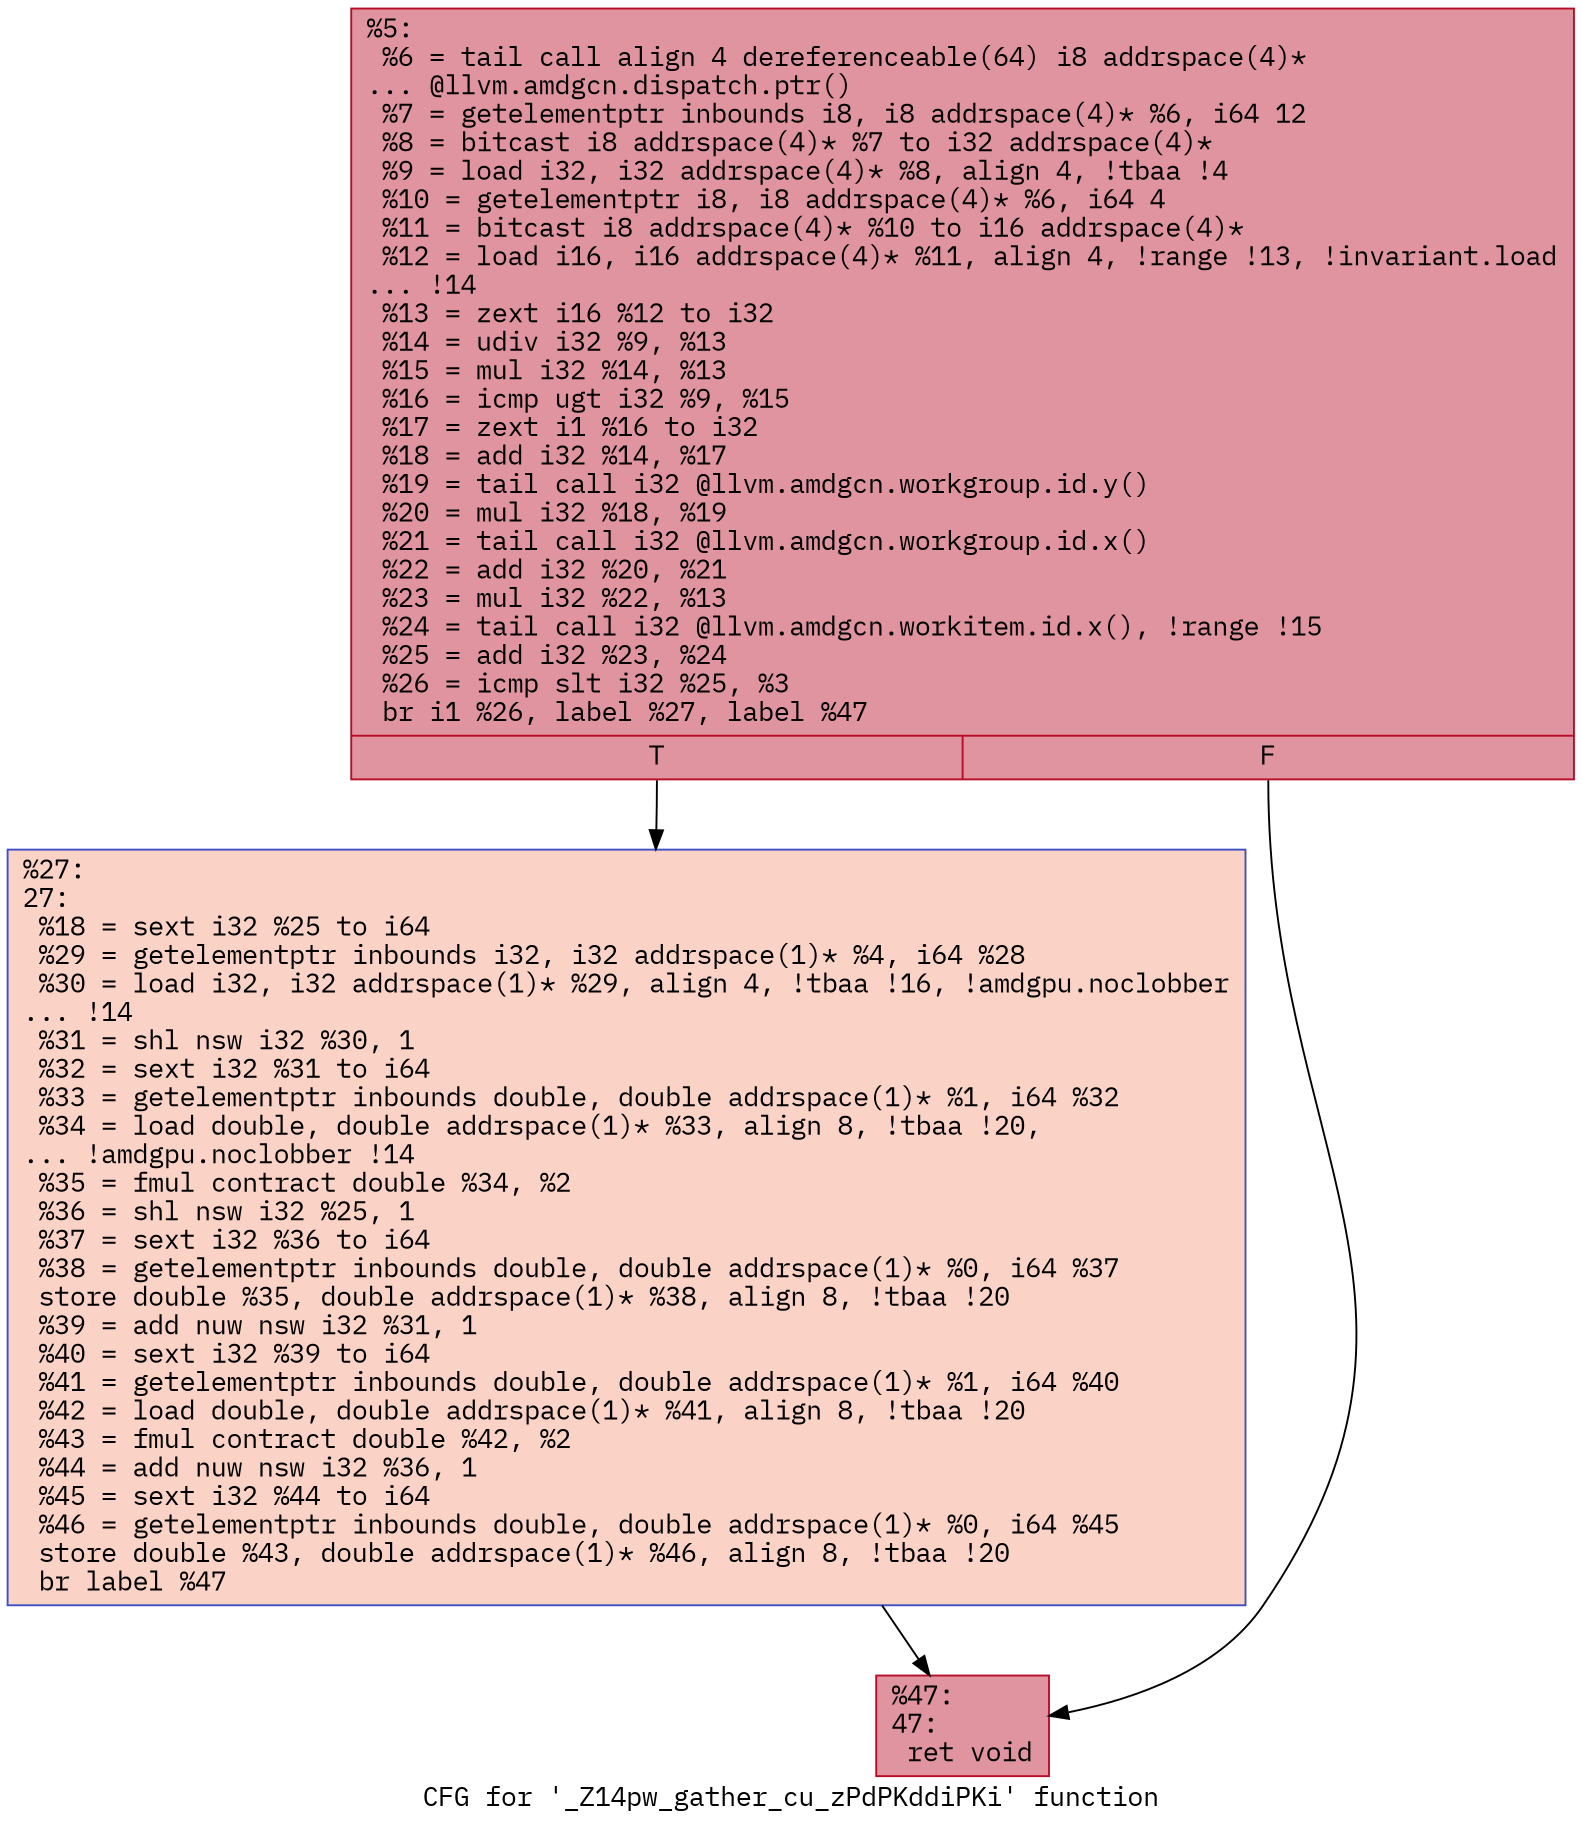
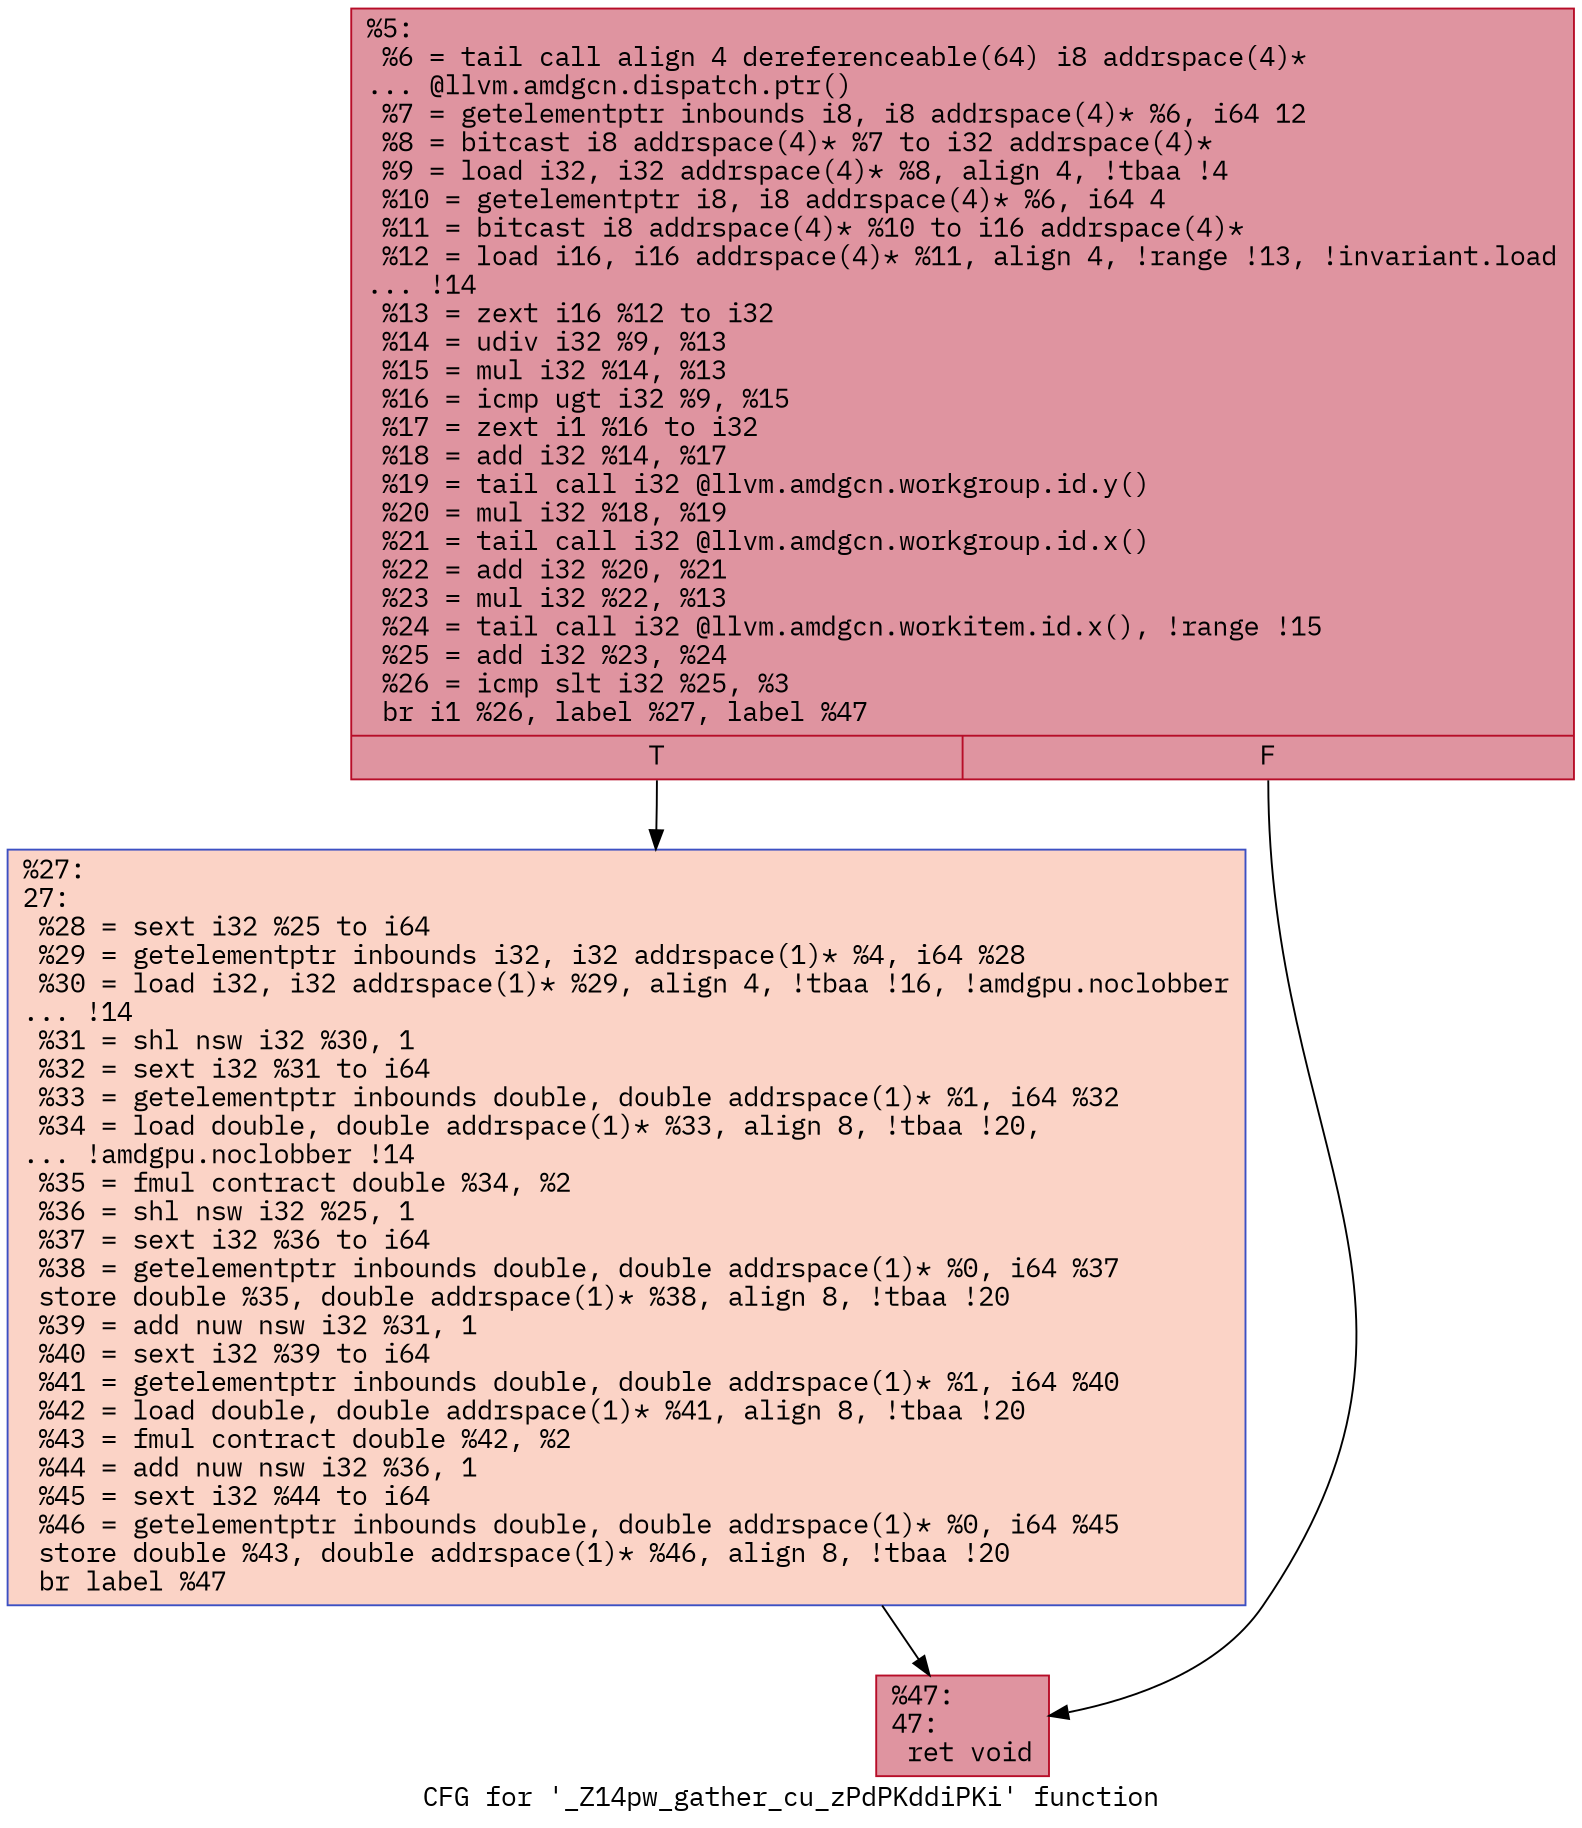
(227, 927) -> (227, 927)
